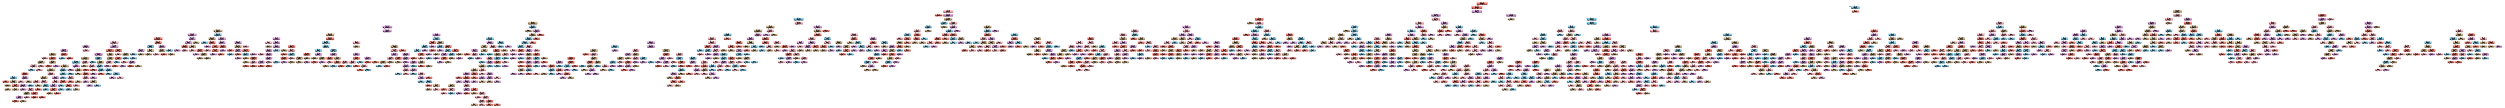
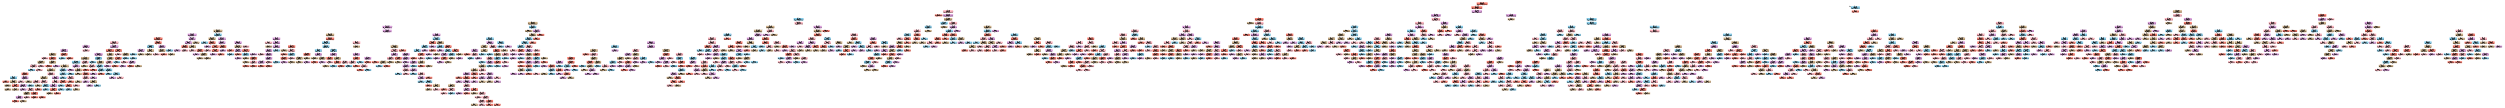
(1980, 62) -> (1980, 62)
